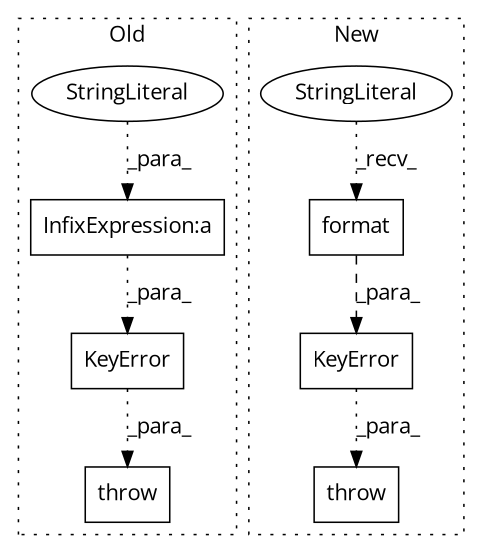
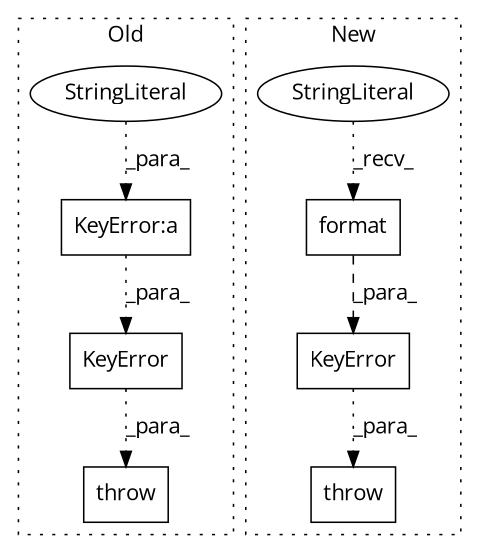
(127, 227) -> (126, 227)
